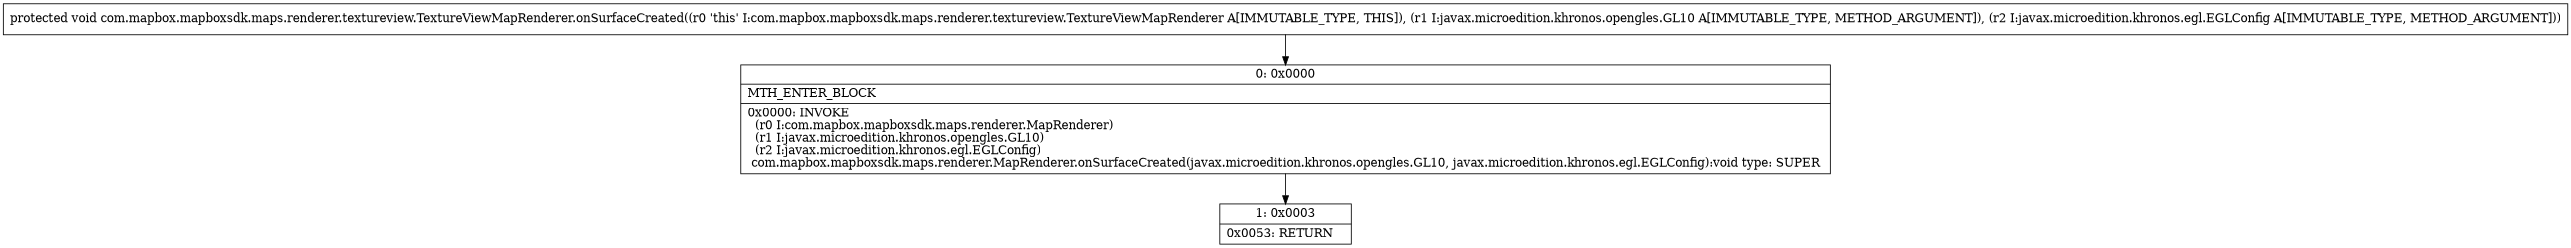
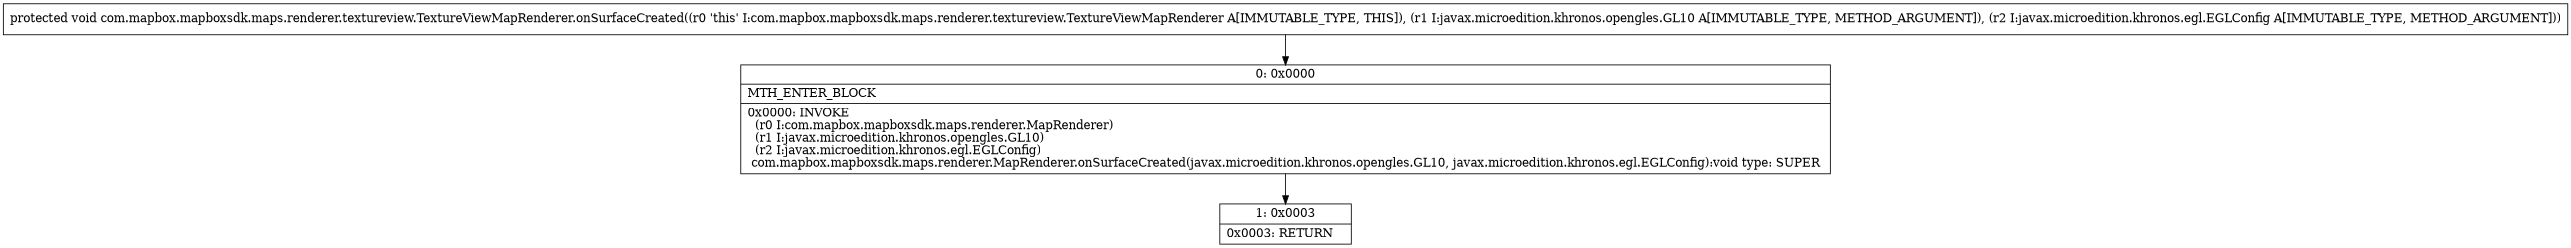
(1286, 234) -> (1286, 234)
